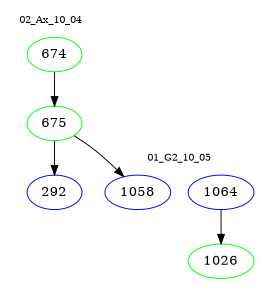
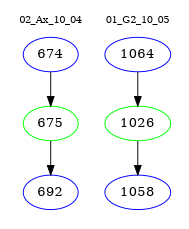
(55, 55) -> (51, 55)
(104, 158) -> (138, 153)
(55, 192) -> (51, 192)
